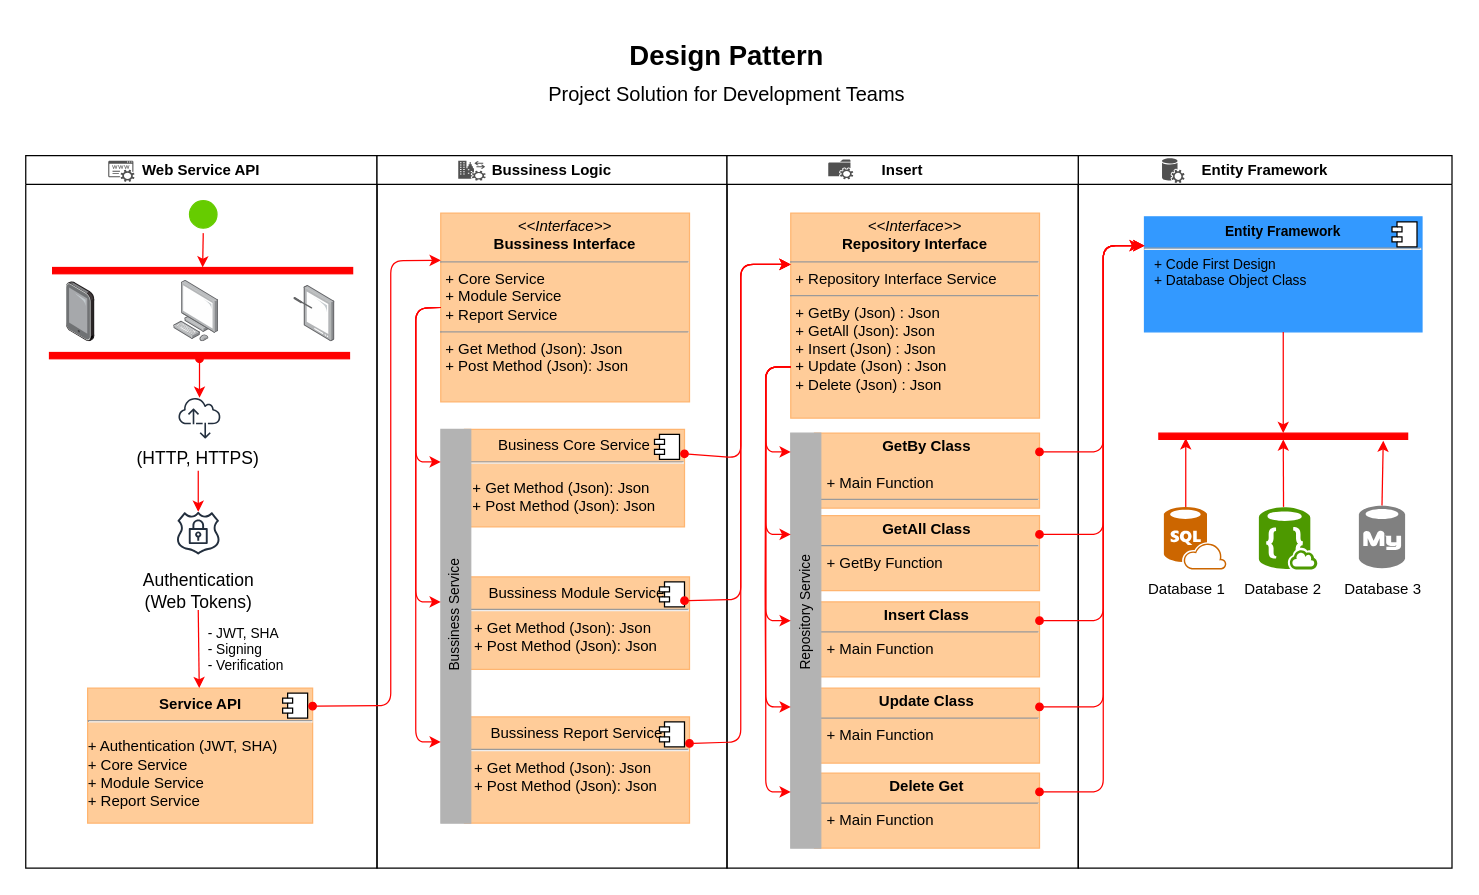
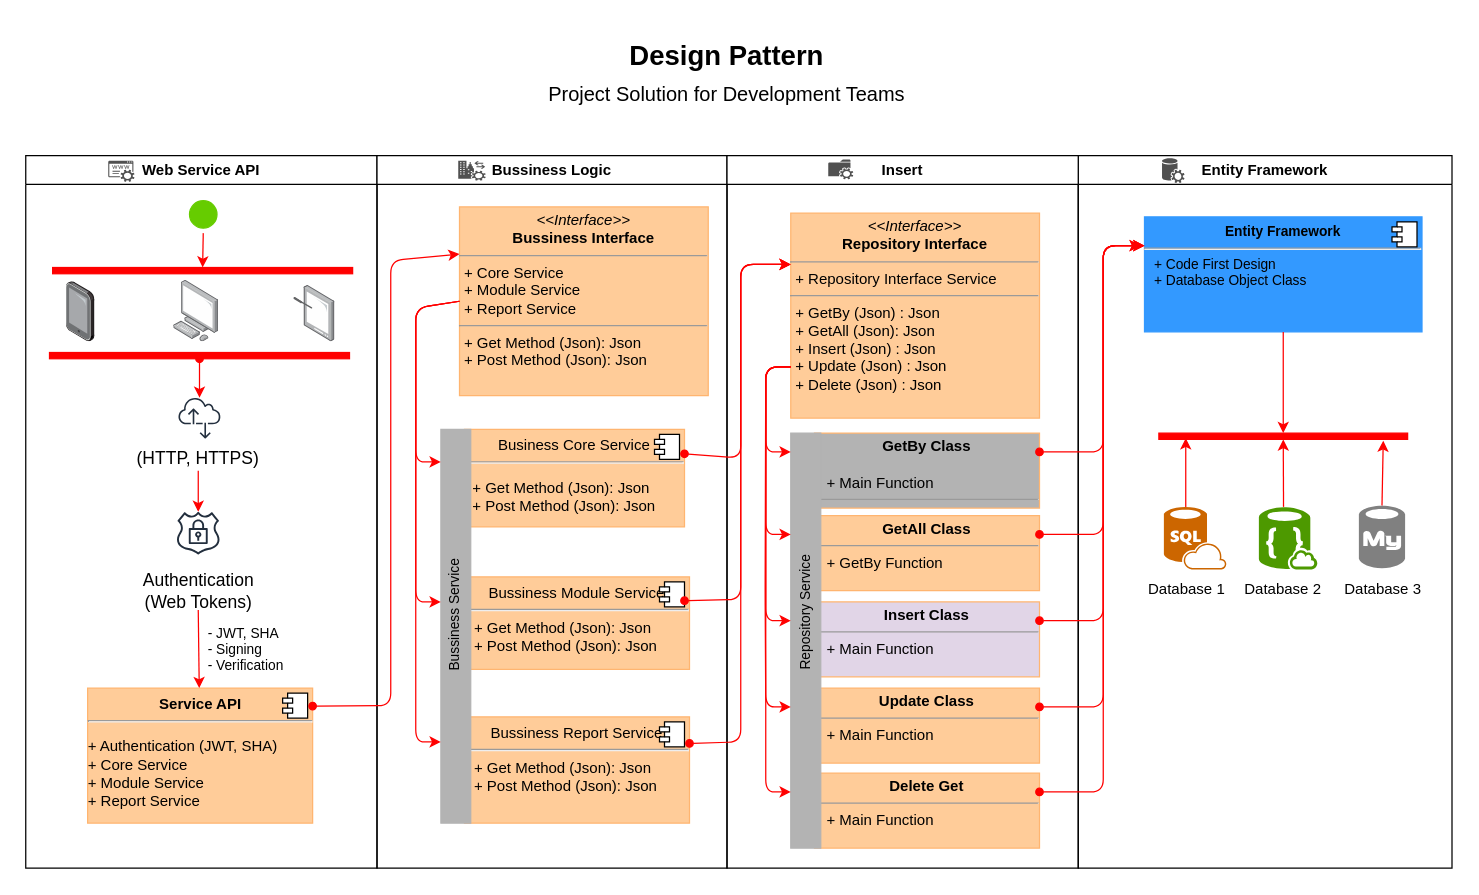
(565, 308) -> (584, 301)
(927, 471) -> (927, 471)
(927, 639) -> (927, 639)
